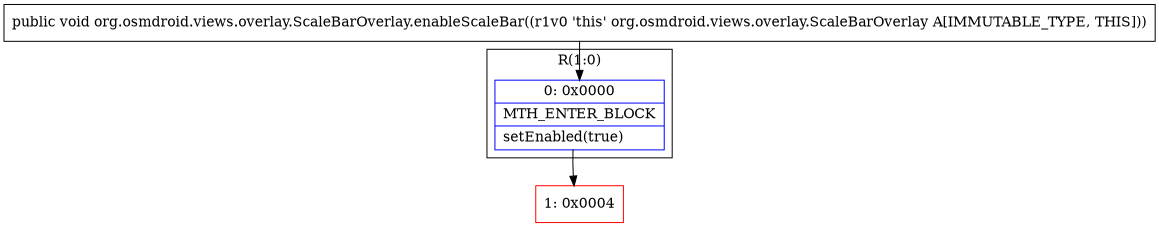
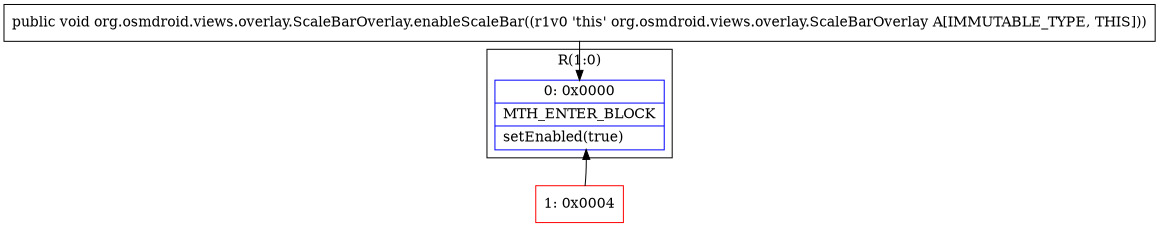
(573, 164) -> (586, 173)
